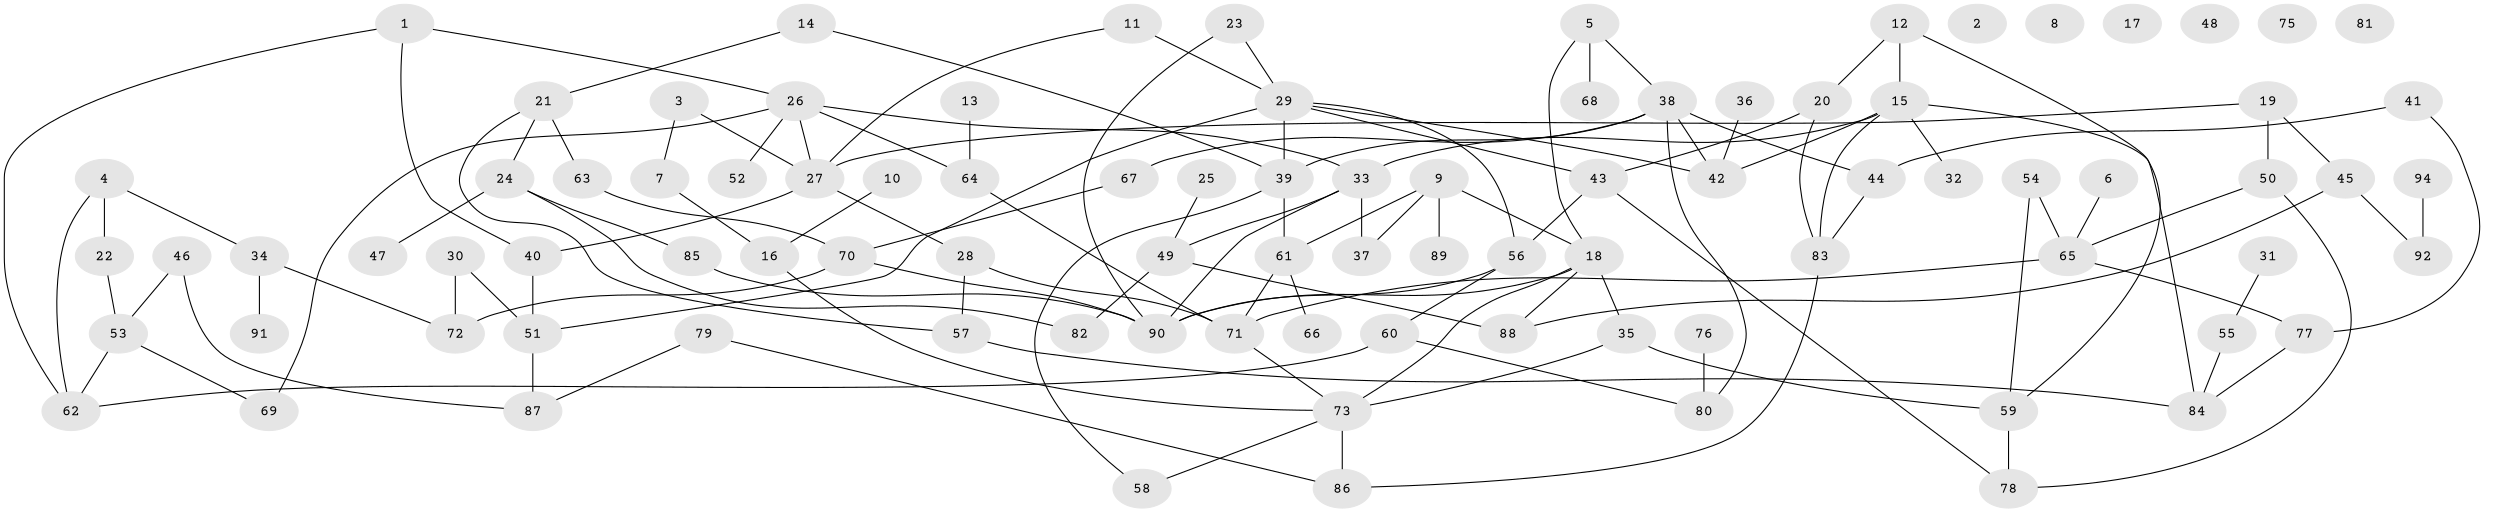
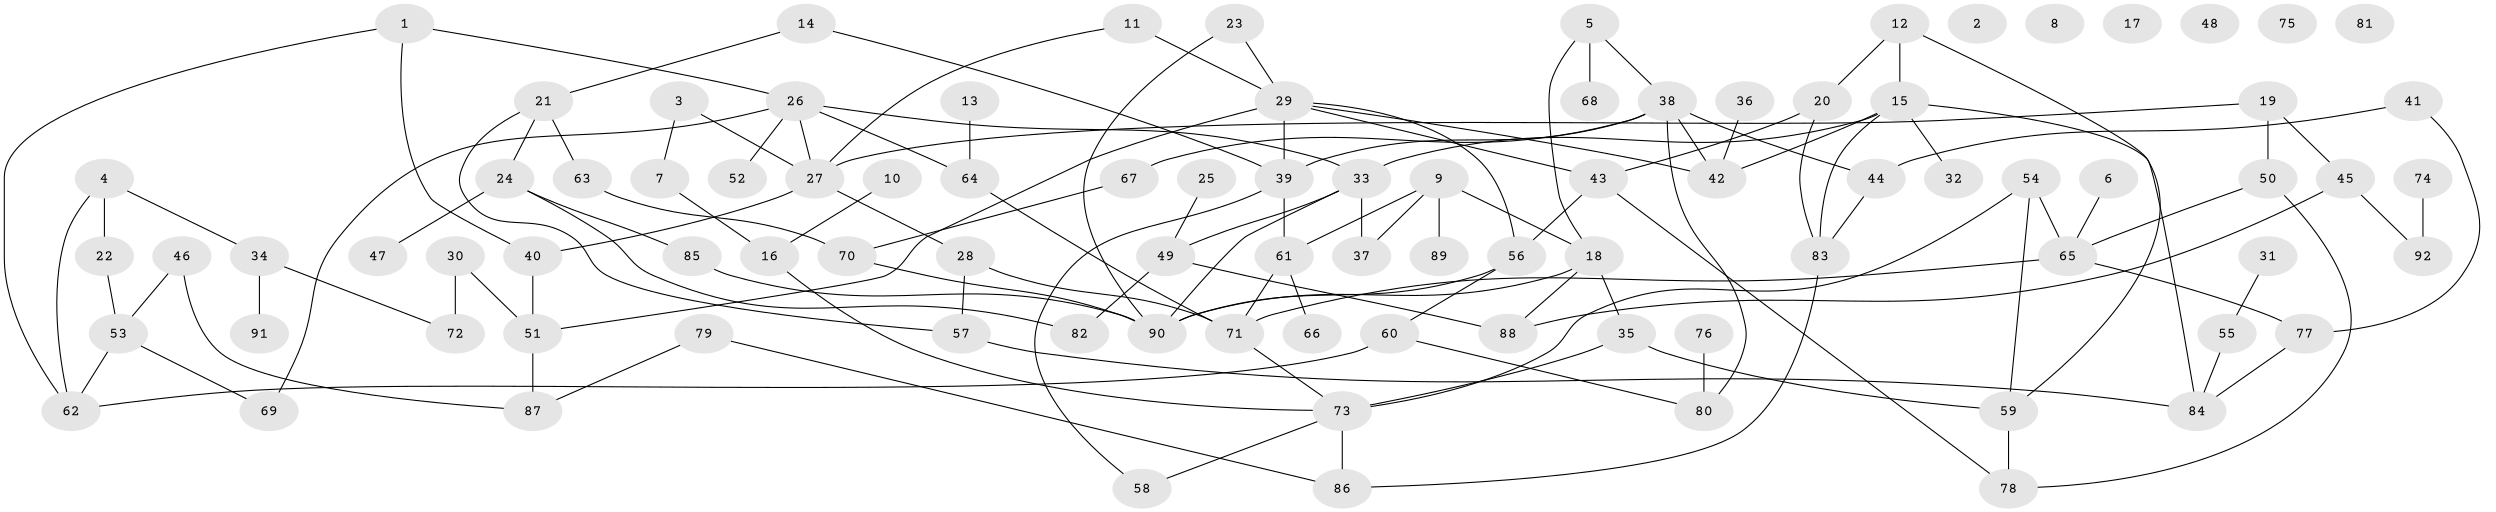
(2423, 179) -> (2423, 179)
(634, 295) -> none
(1470, 314) -> (1688, 289)
